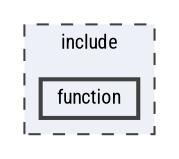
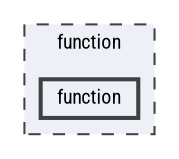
(89, 44) -> (89, 44)
